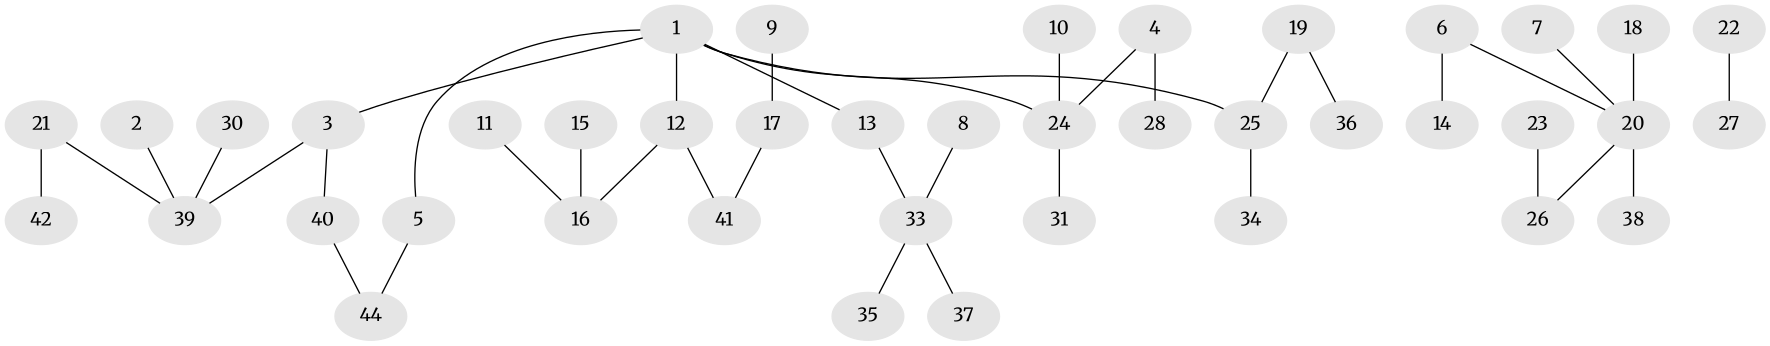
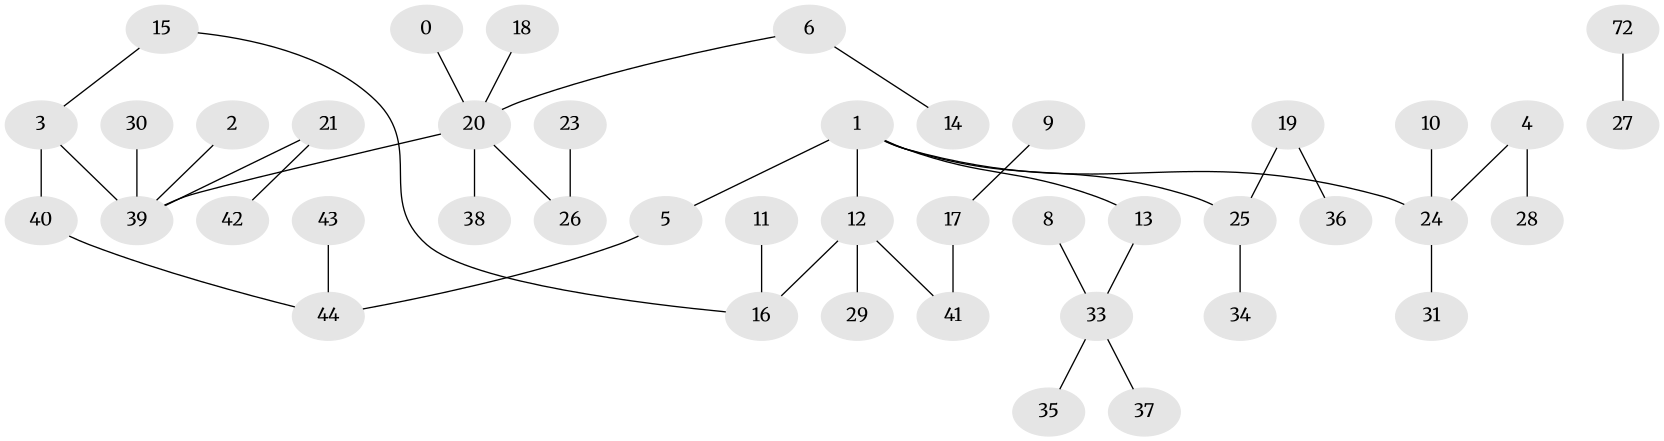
(1538, 29) -> (427, 29)
(1729, 29) -> (1623, 29)
(500, 72) -> (102, 77)
none -> (302, 167)
none -> (328, 221)
none -> (857, 316)
